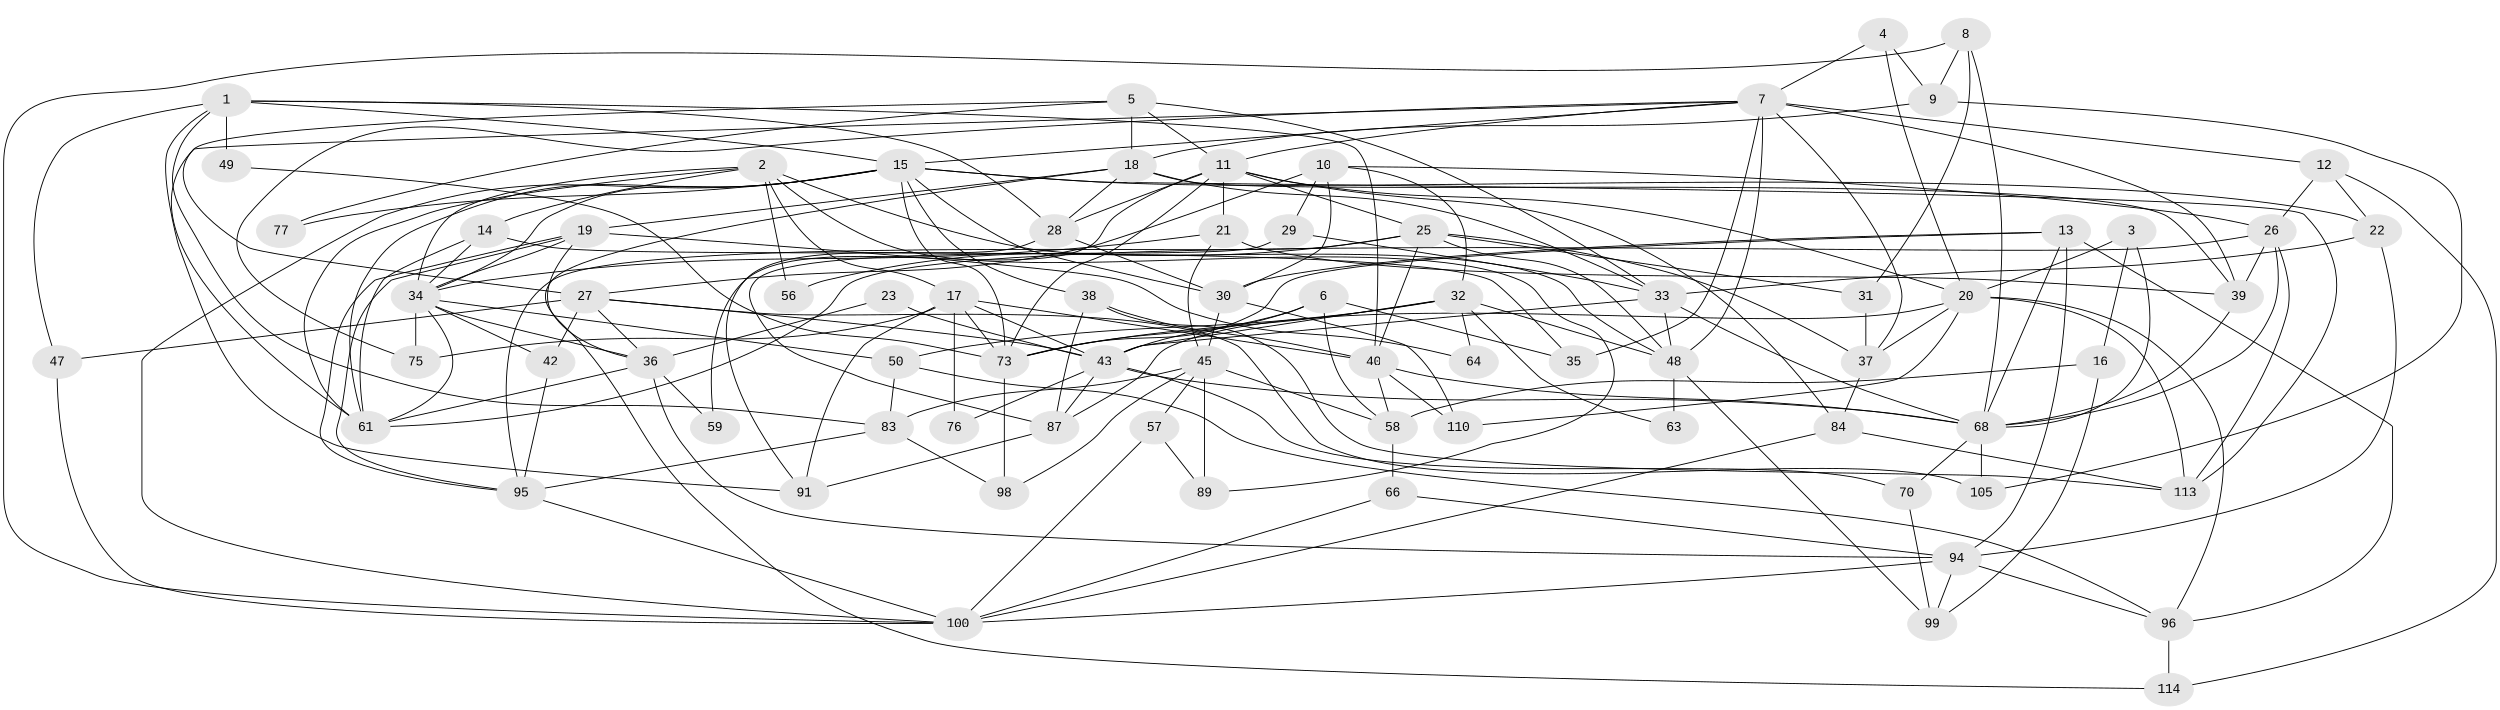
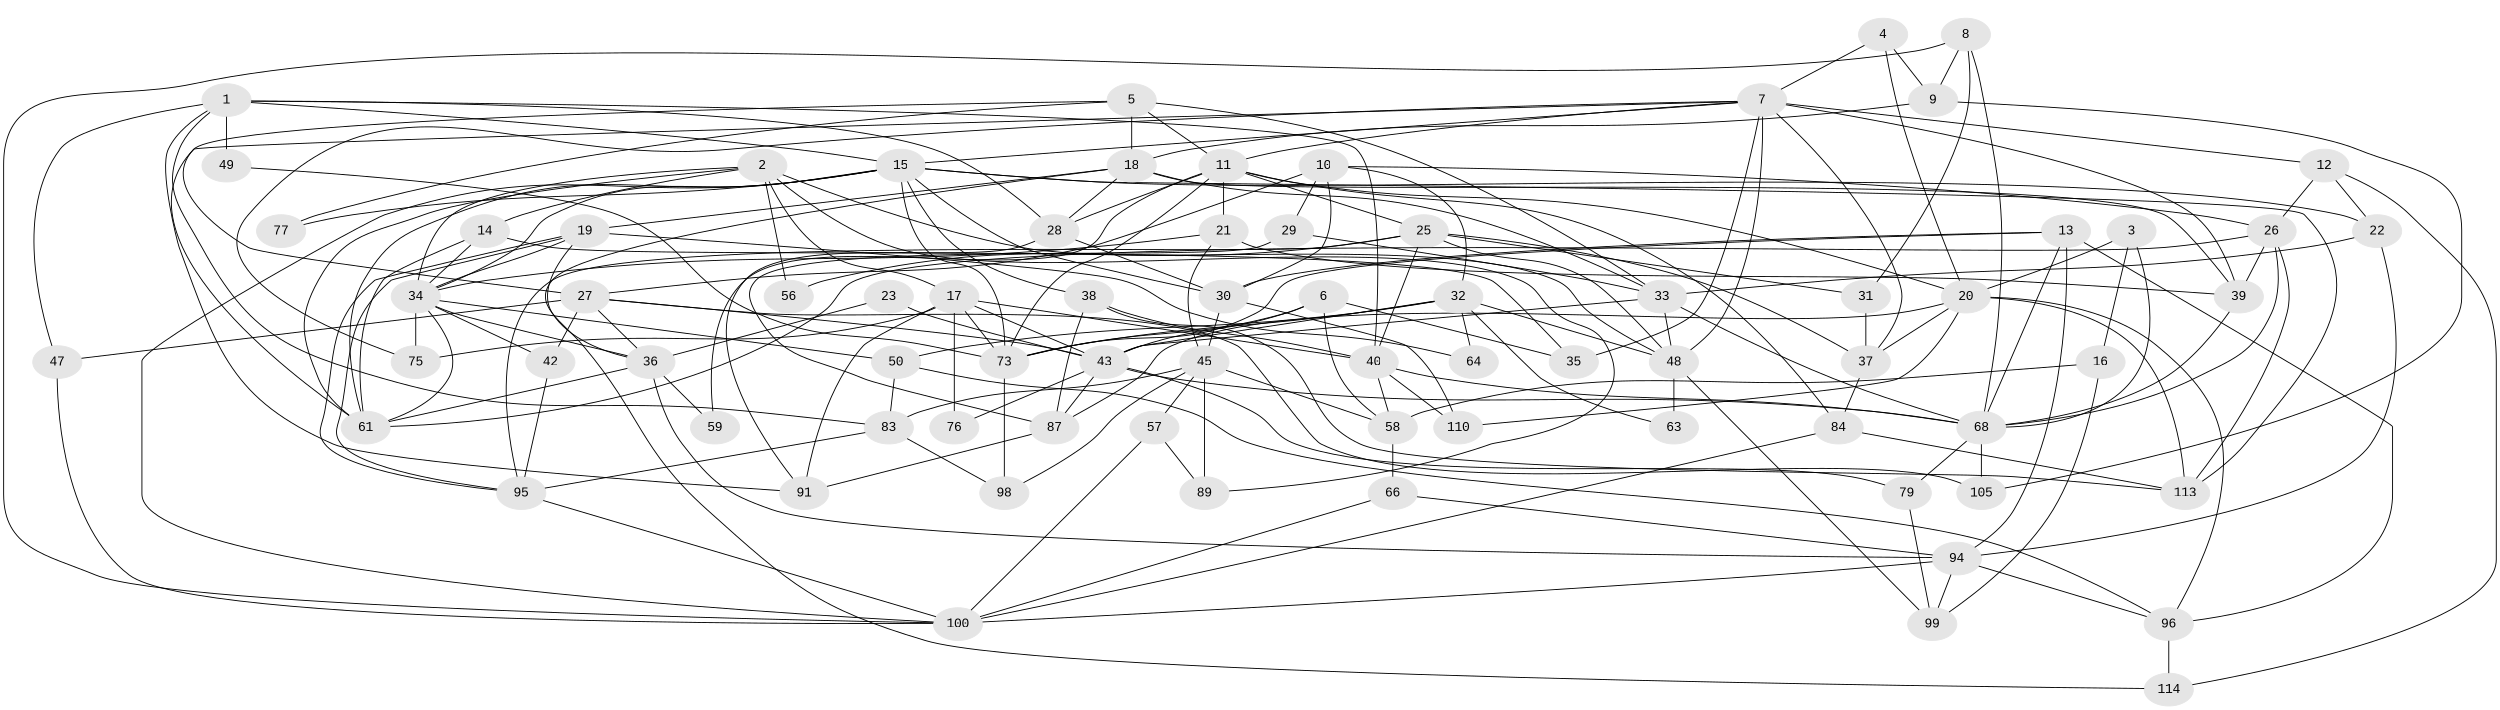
(1907, 493) -> (1907, 493)
